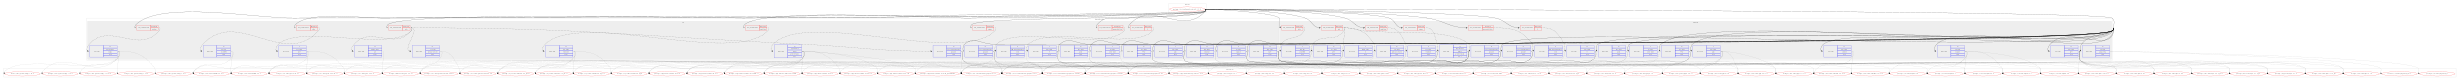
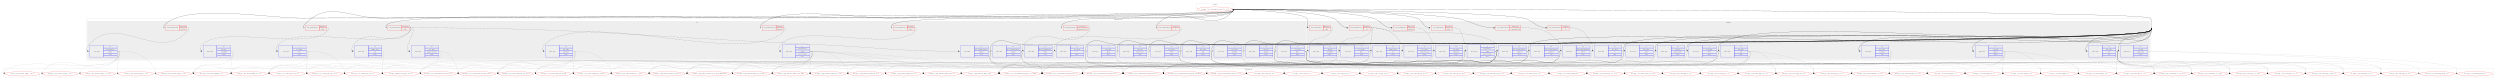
none -> (979, 74)
